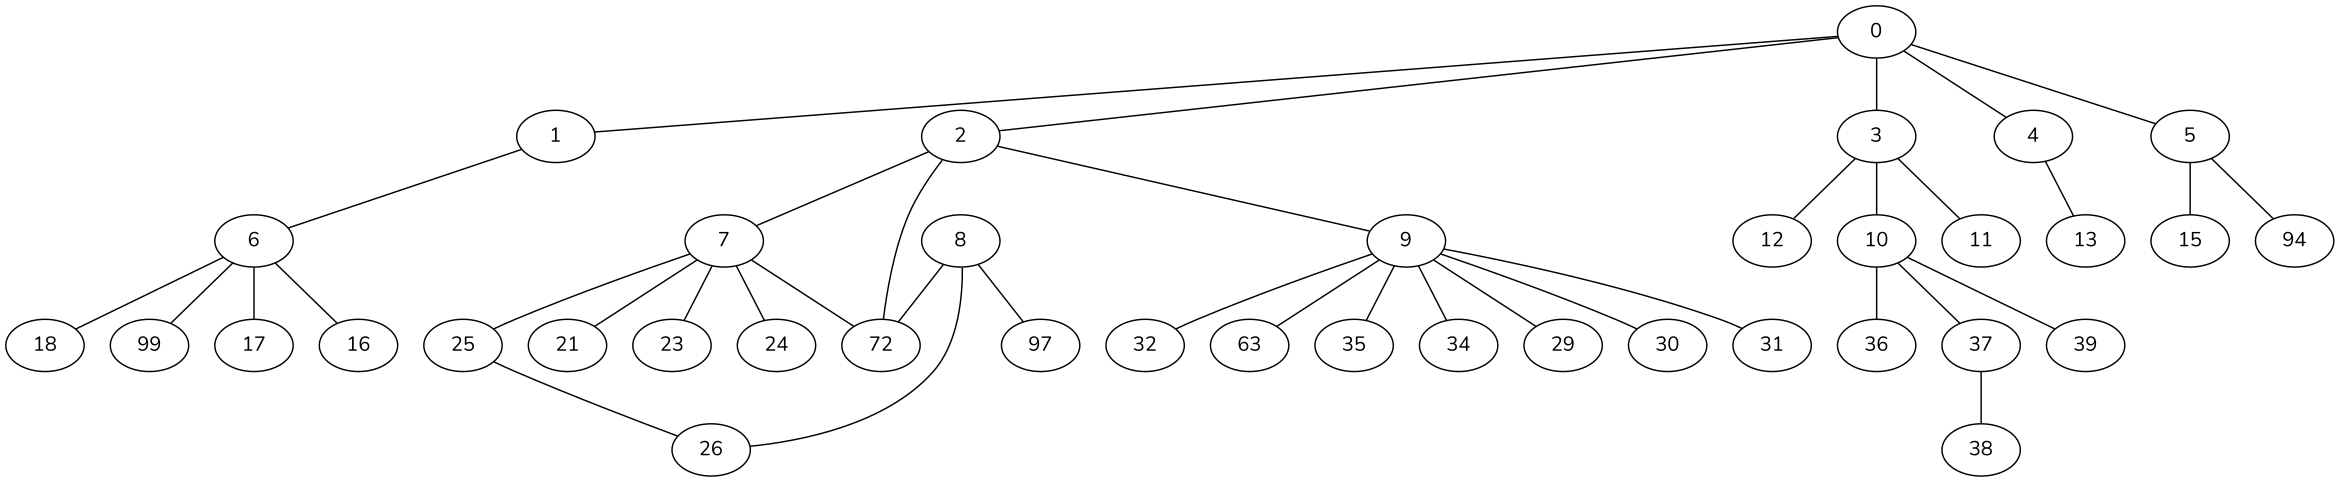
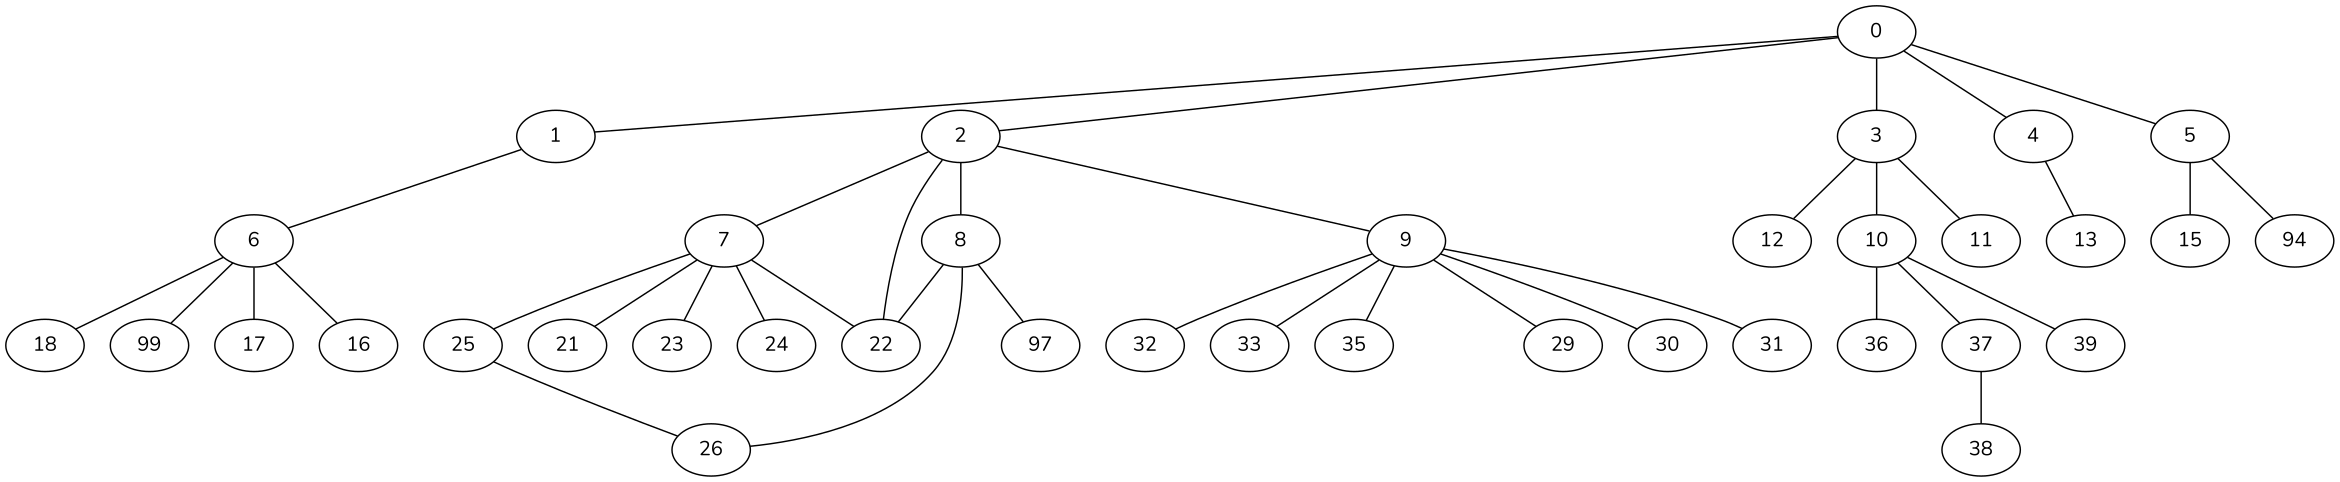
none -> (961, 189)
(881, 345) -> (881, 345)
(1250, 345) -> (1250, 345)
(1459, 345) -> none
